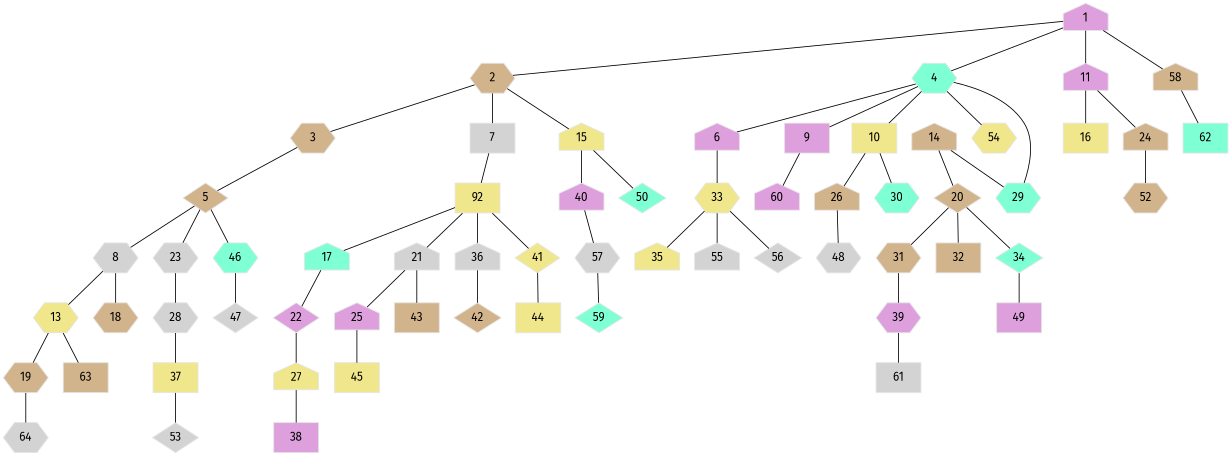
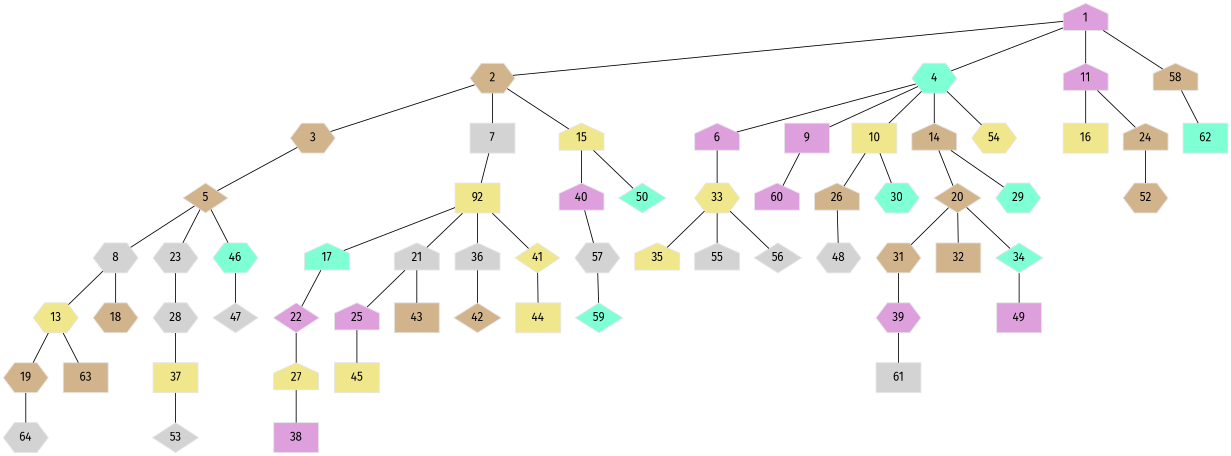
(1018, 114) -> (934, 108)
